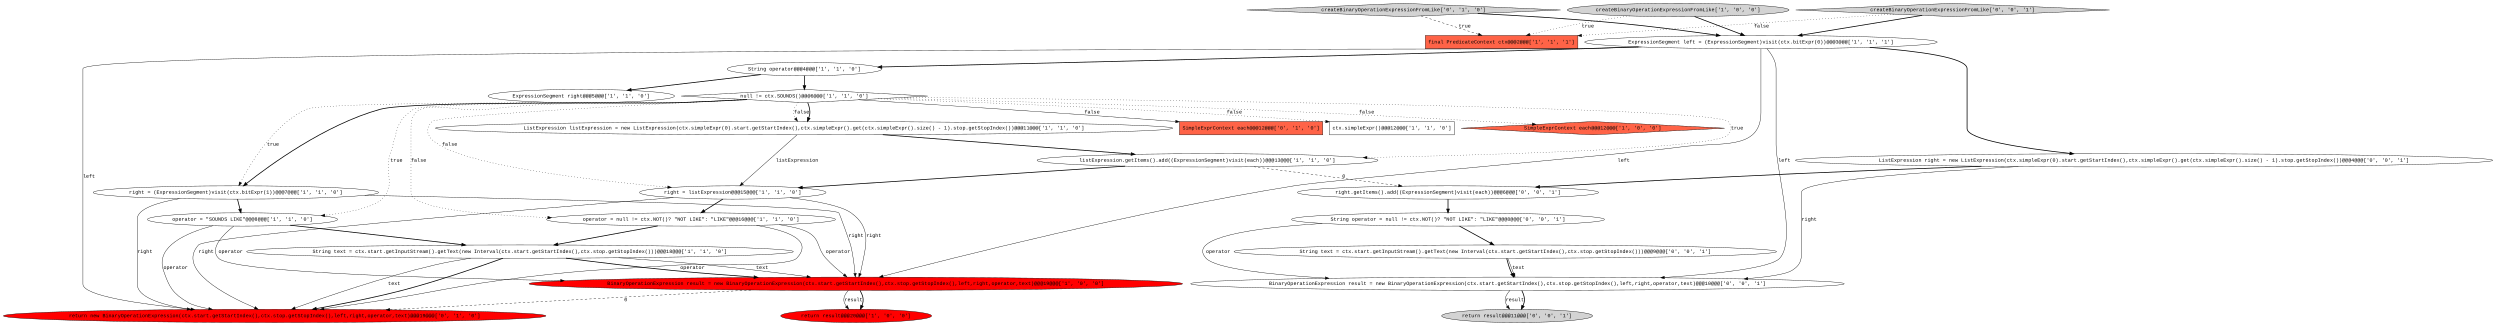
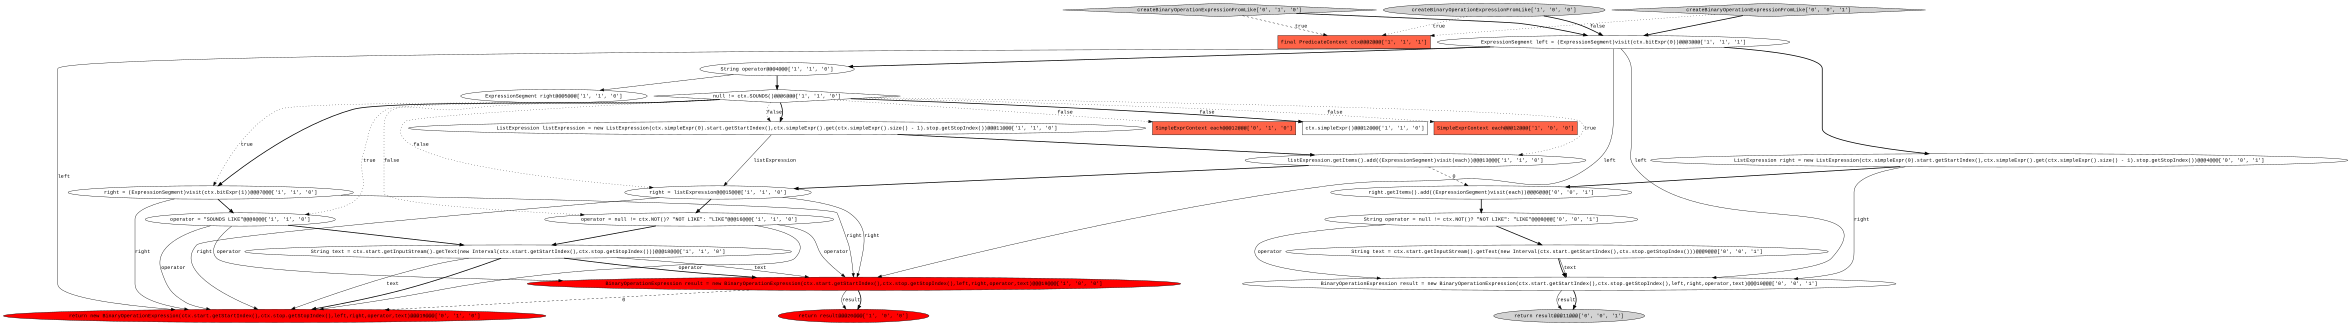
(696, 82) -> (669, 82)
(1102, 108) -> (1075, 108)
(1017, 110) -> (990, 110)
(1593, 128) -> (1506, 128)
